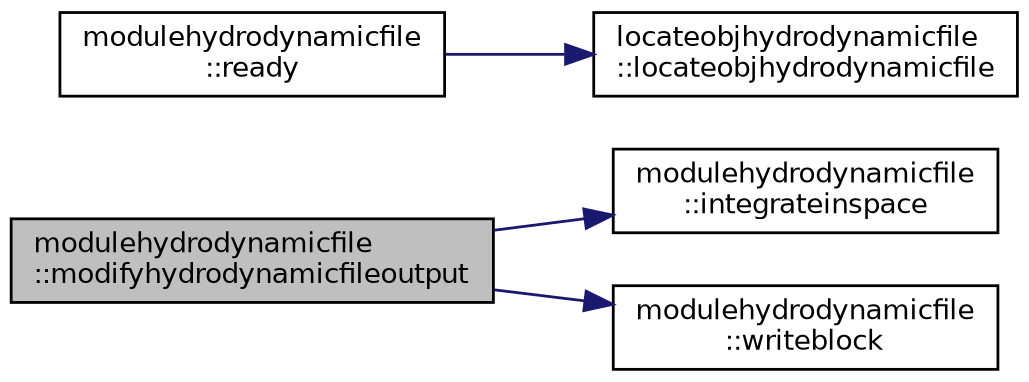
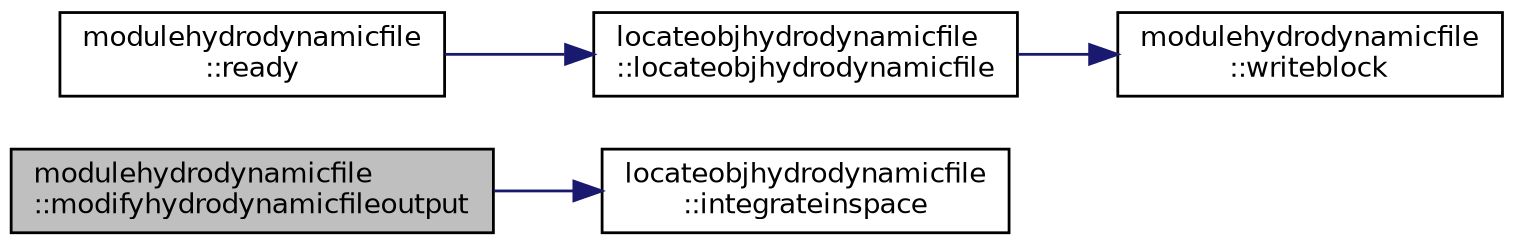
(806, 191) -> (806, 191)
(539, 295) -> (1053, 54)
